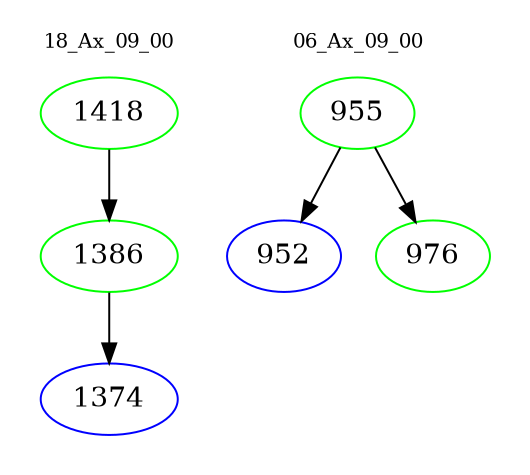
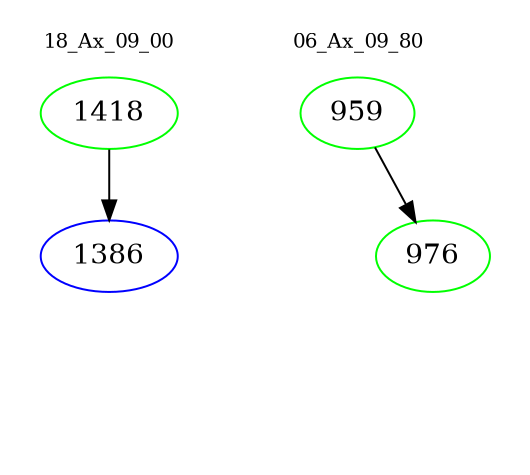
(358, 43) -> (358, 43)
(358, 113) -> (358, 113)
(109, 256) -> (109, 256)
(284, 256) -> none
(109, 399) -> none
